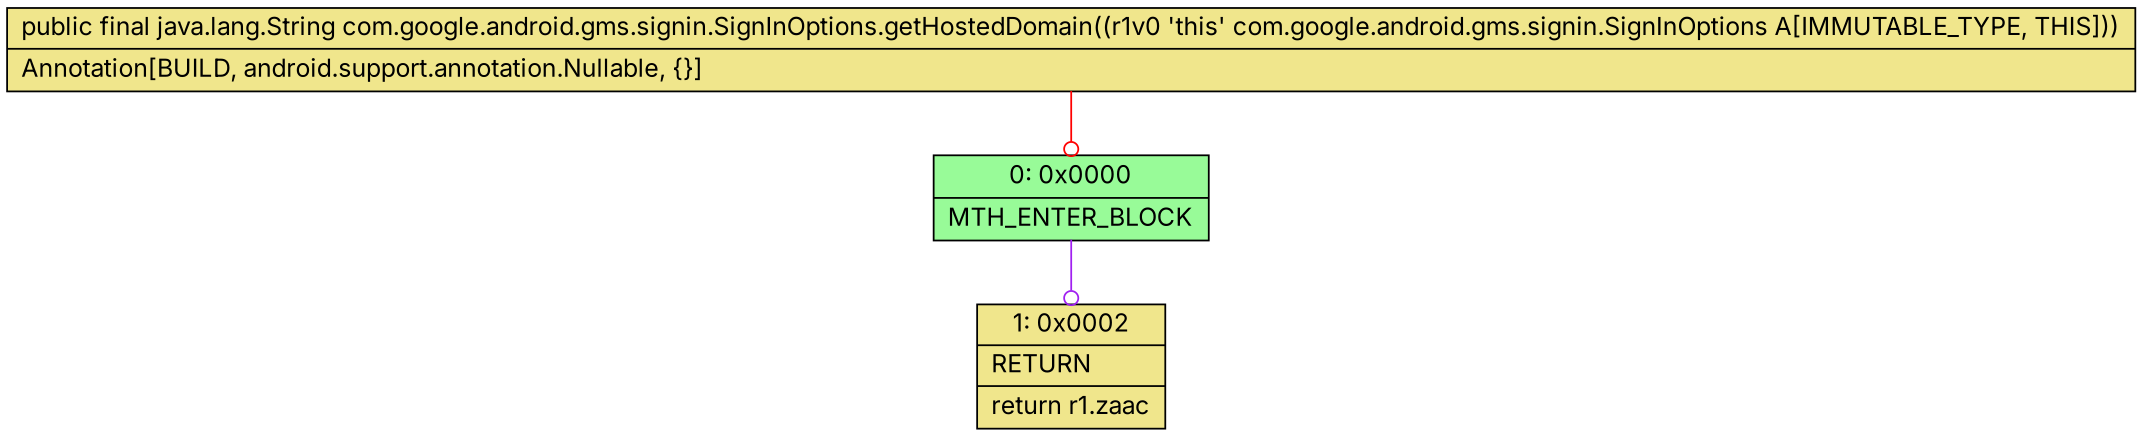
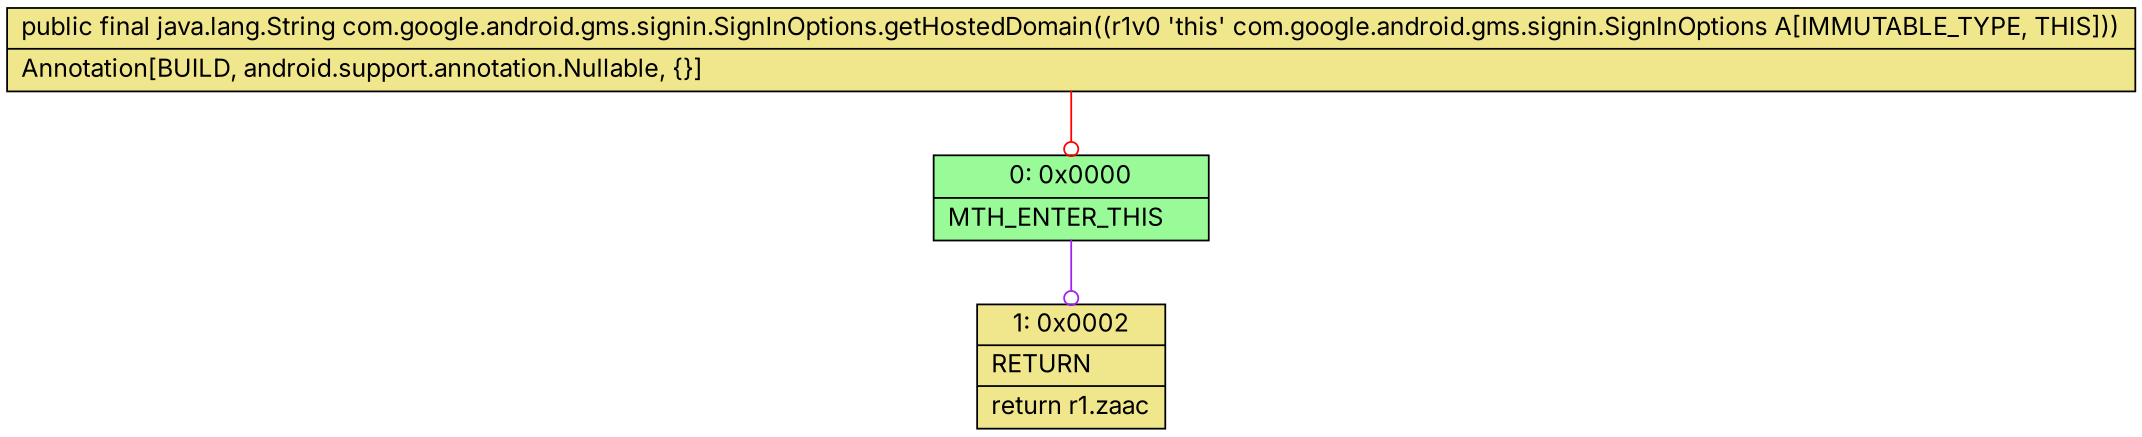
(1071, 218) -> (1056, 218)
